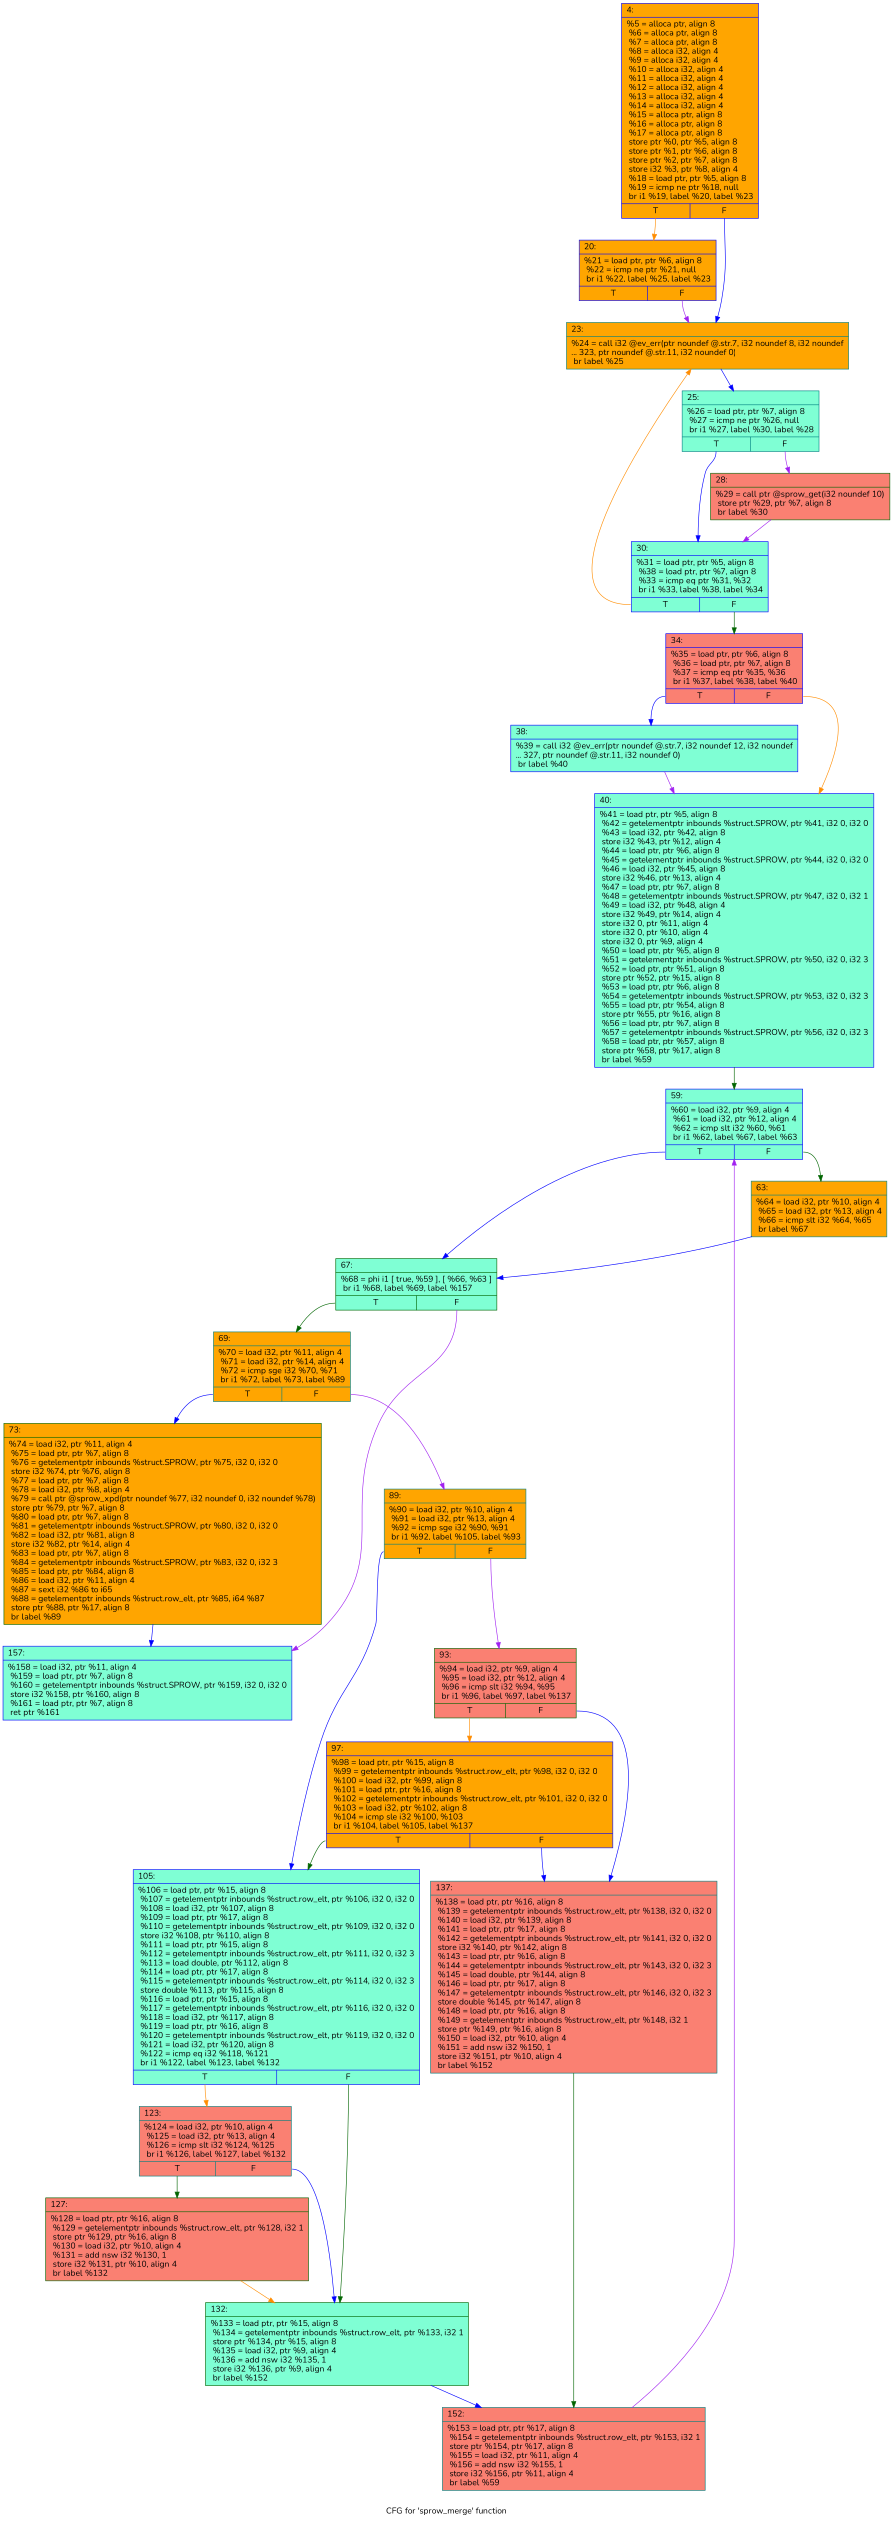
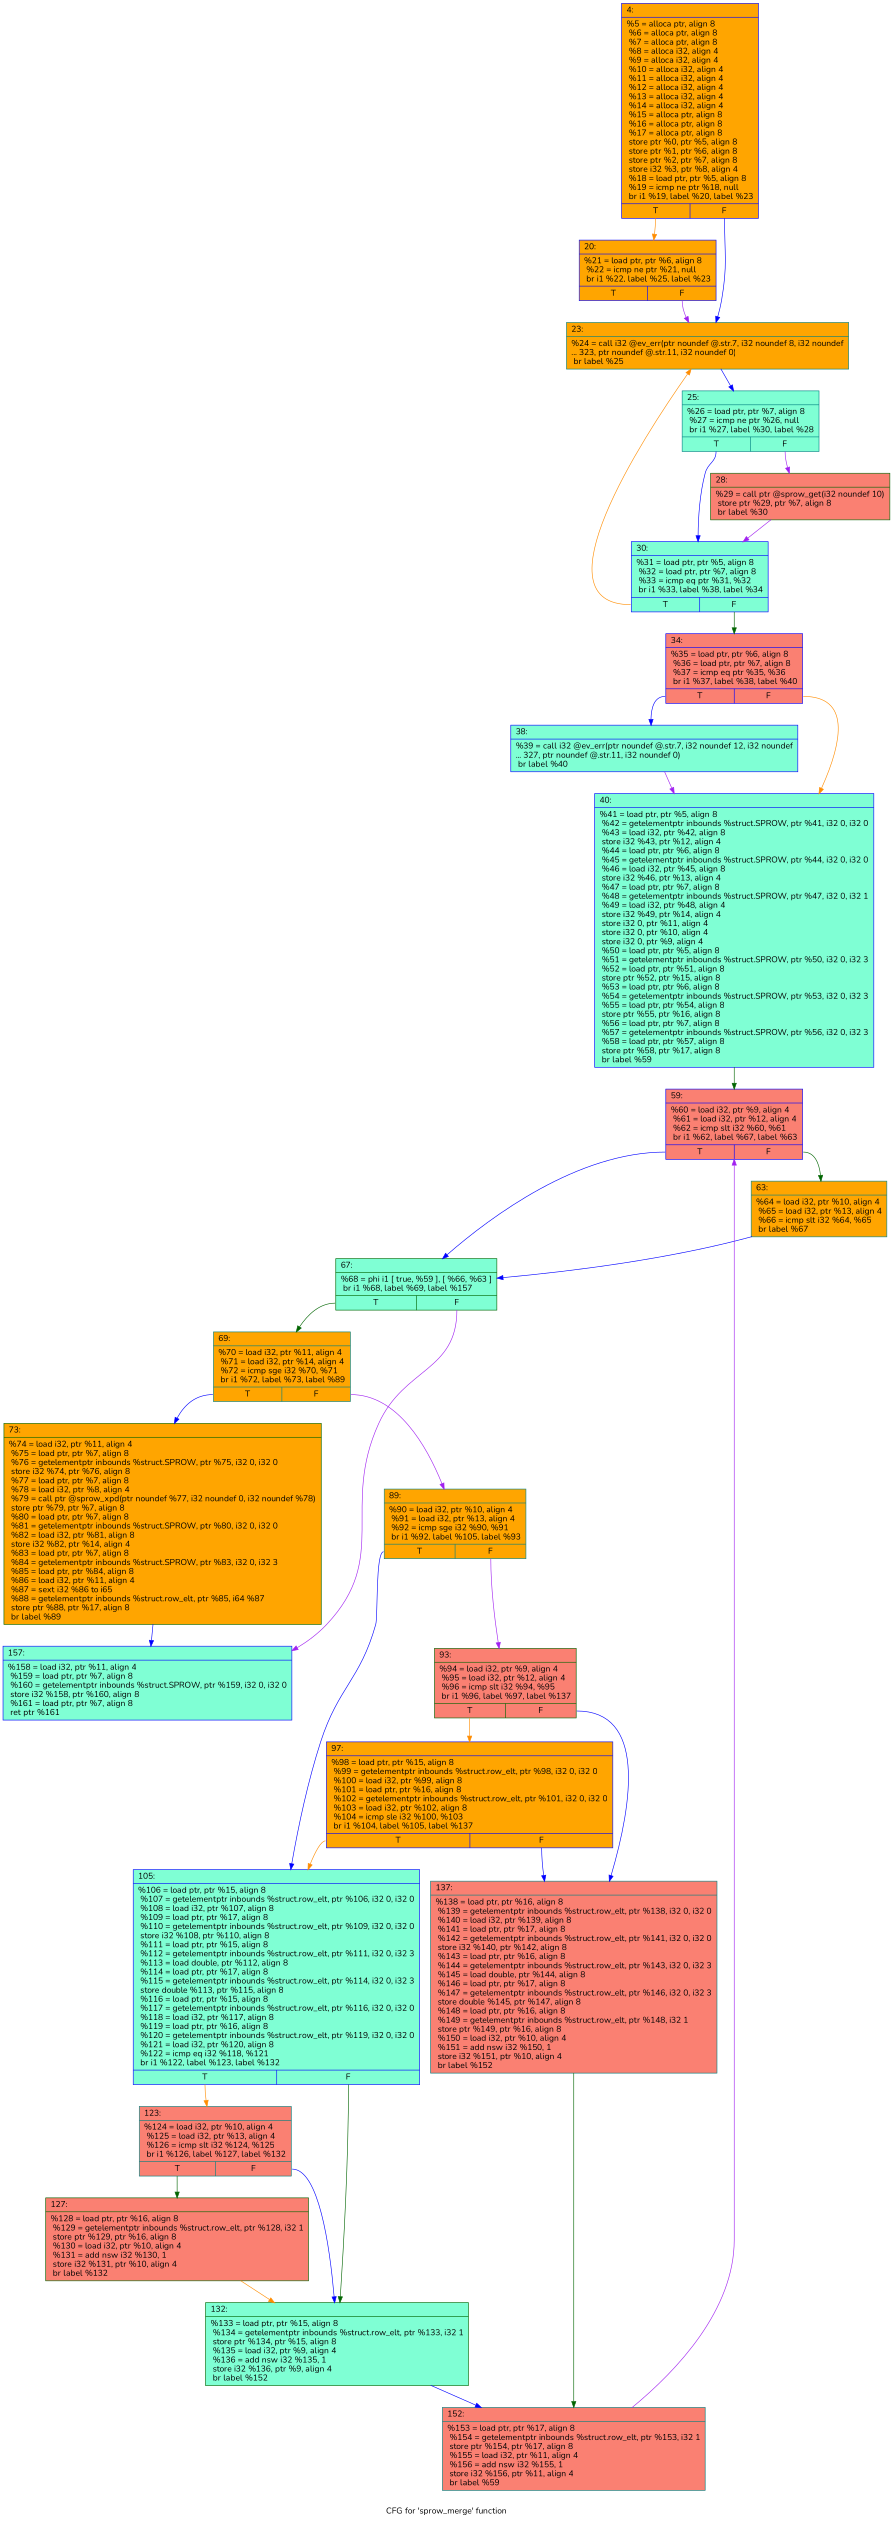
(696, 572) -> (696, 572)
(734, 1124) -> (734, 1124)
(316, 1851) -> (316, 1851)
